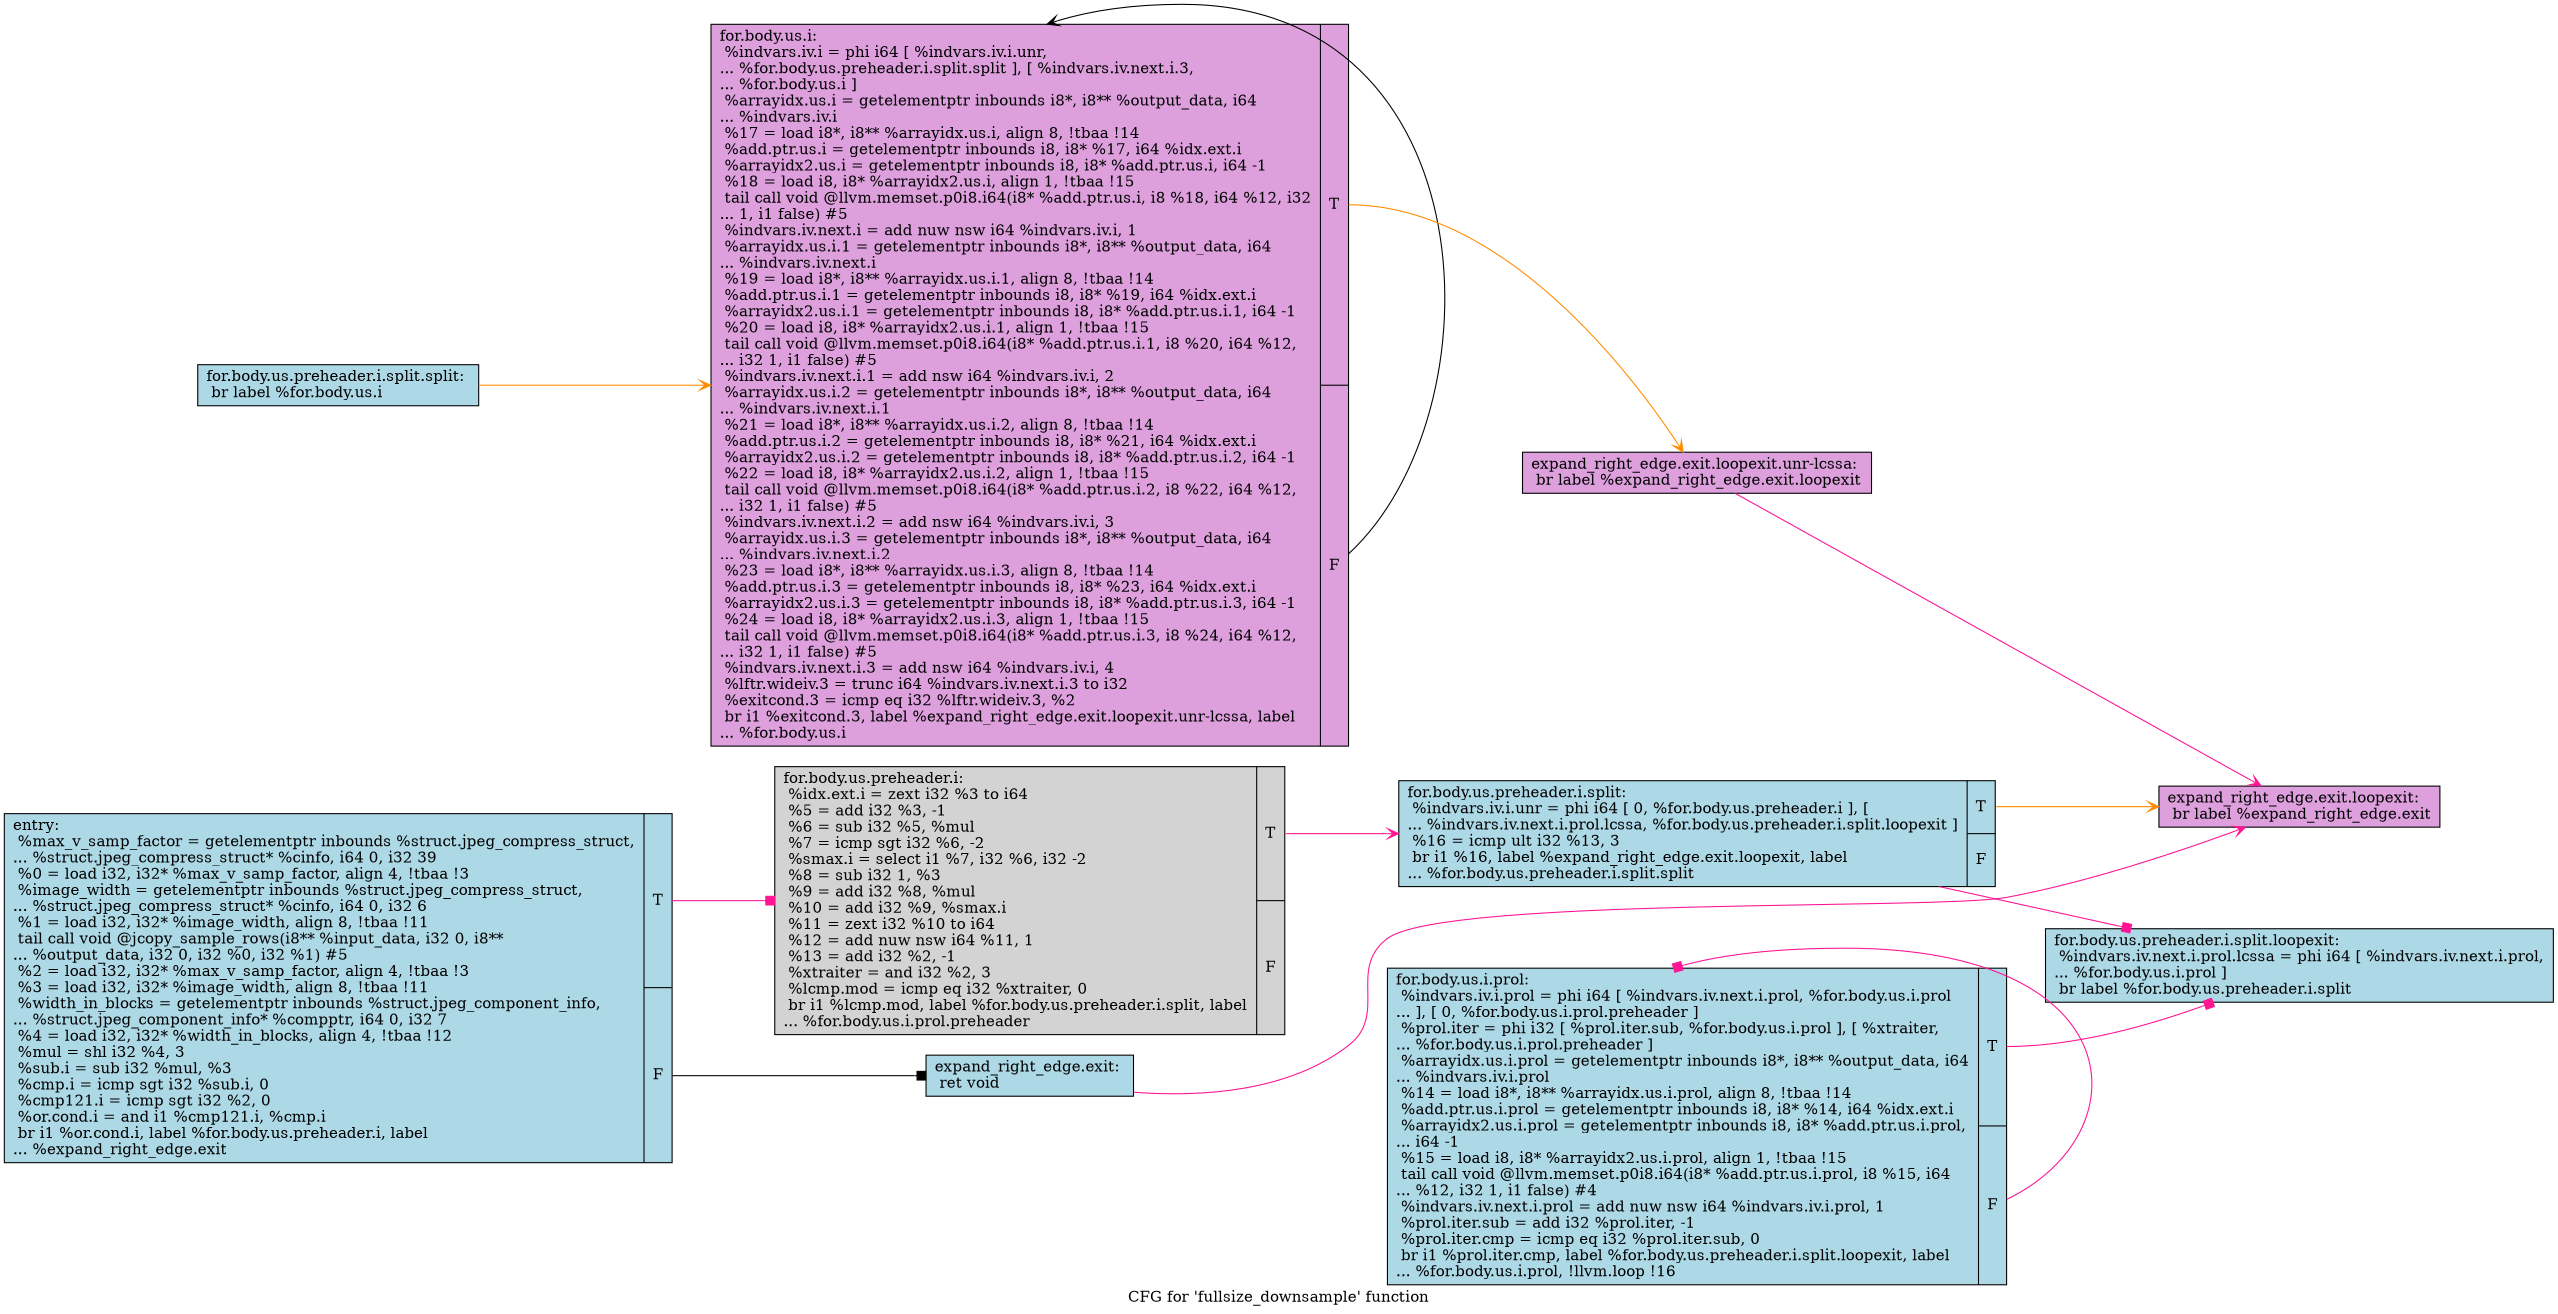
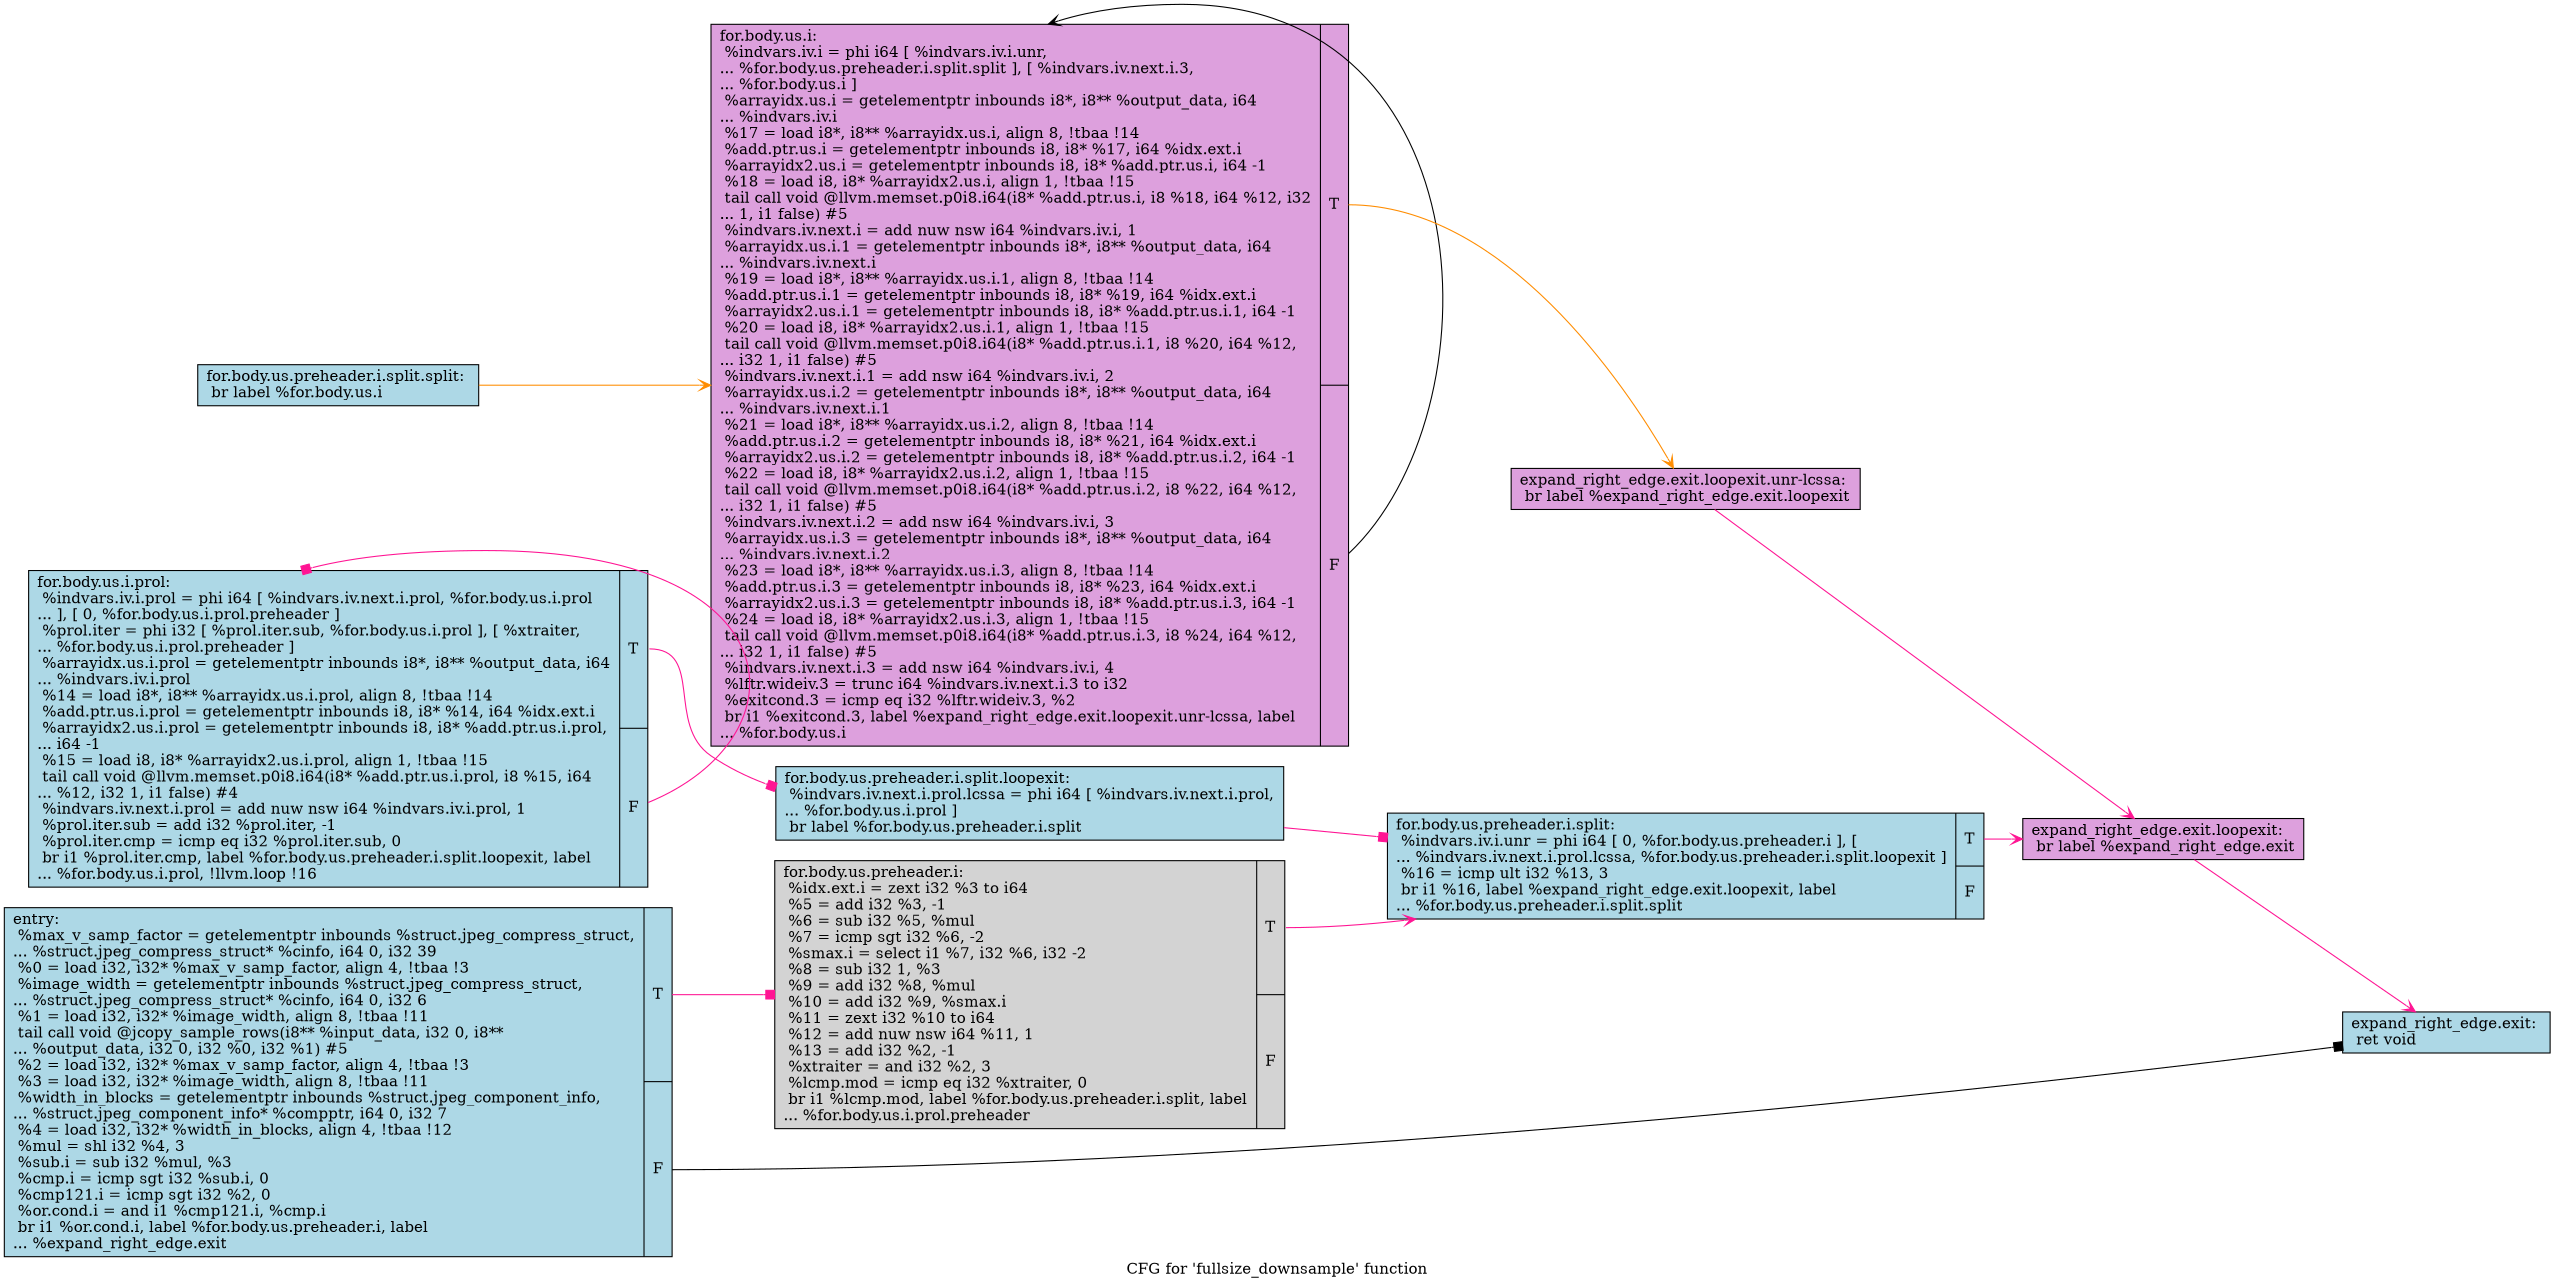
(2072, 807) -> (1998, 839)
(2030, 906) -> (1330, 832)
(1643, 909) -> (2300, 933)
